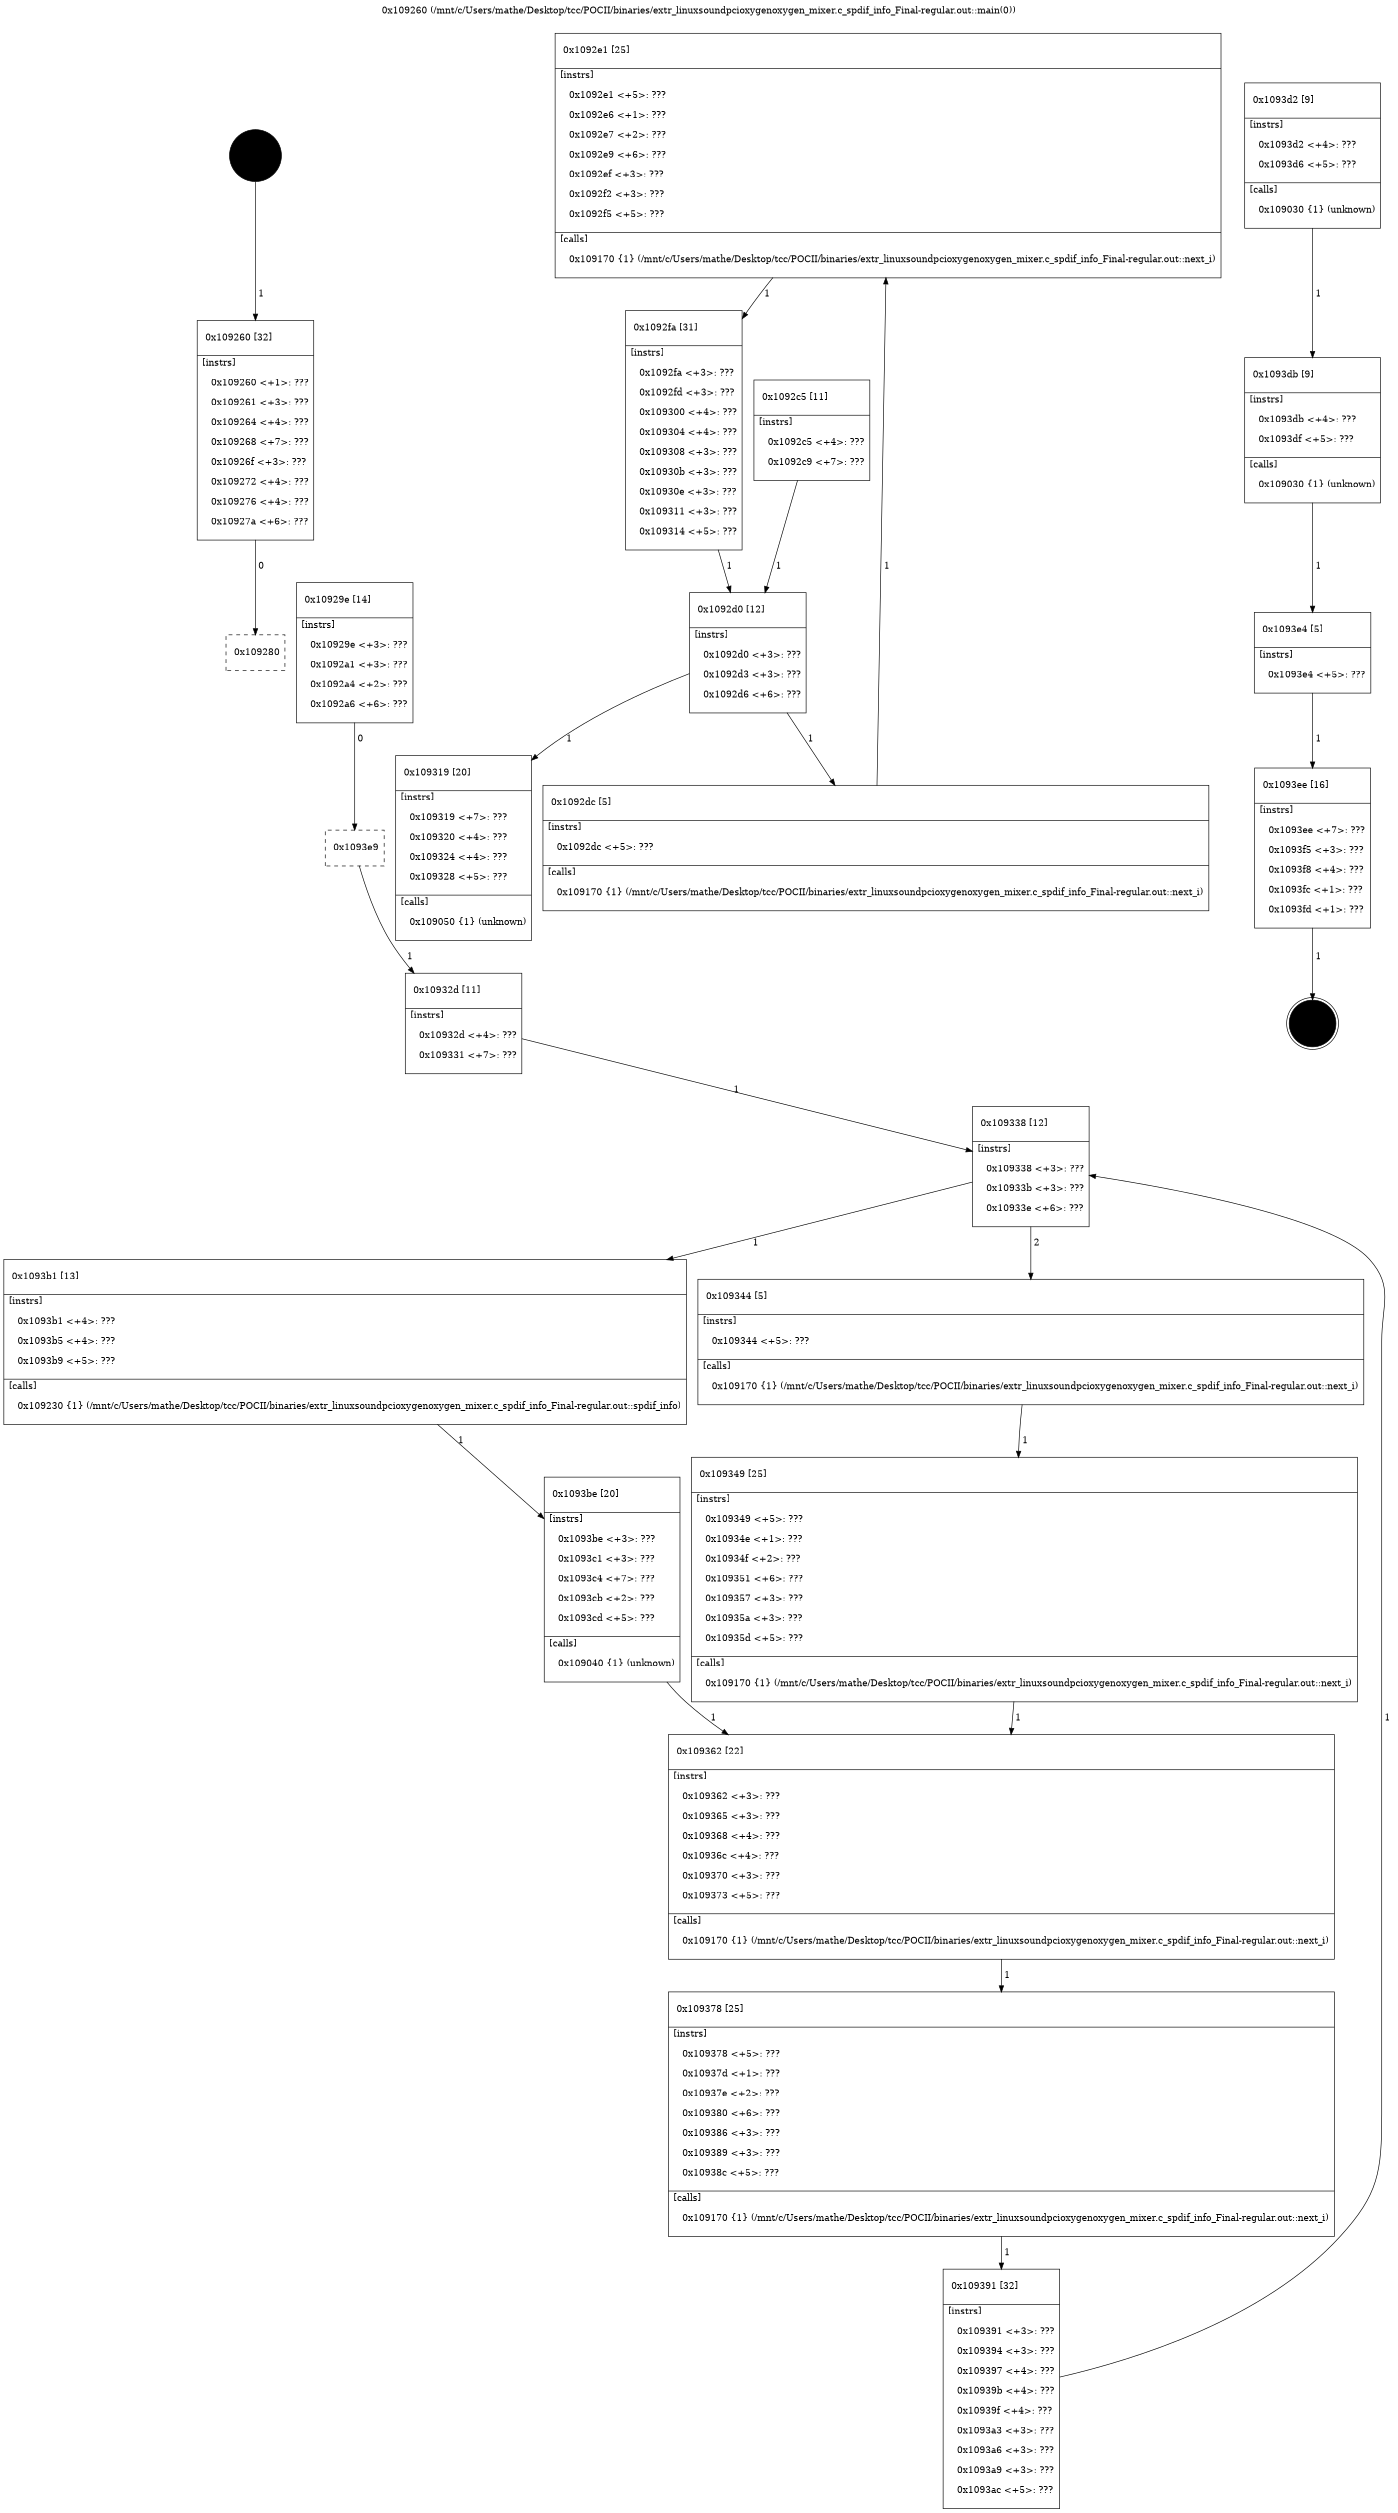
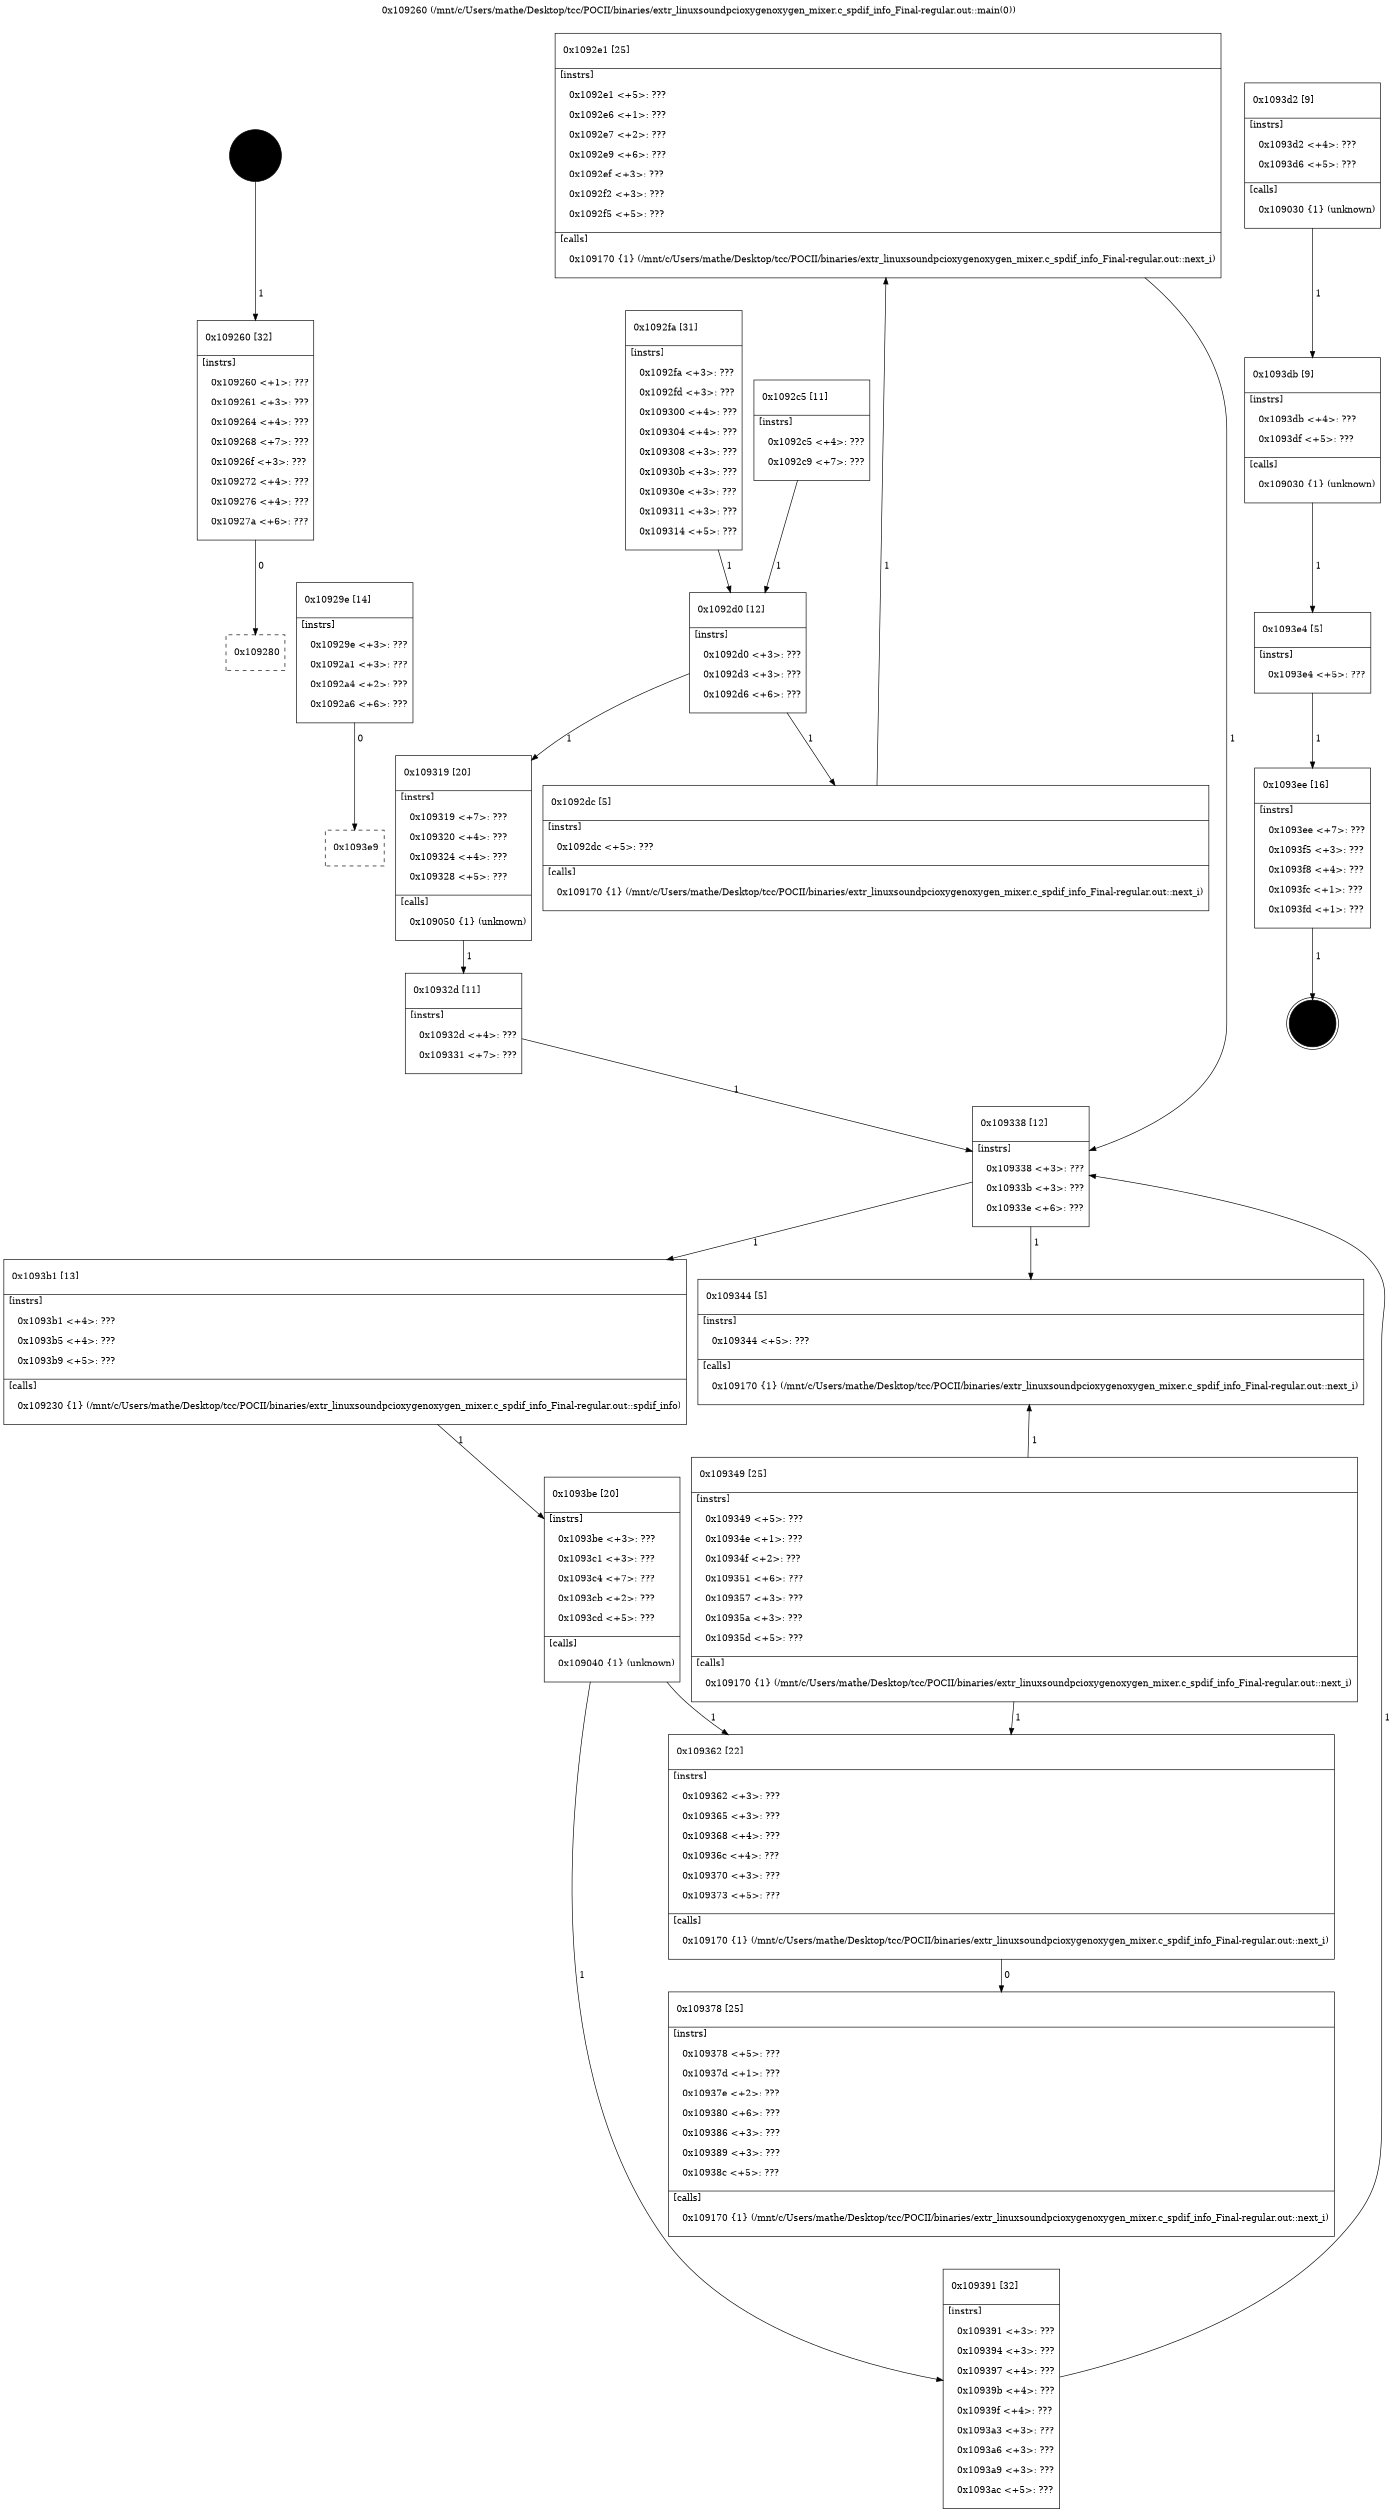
(759, 295) -> (1227, 734)
(379, 920) -> (464, 954)
(1035, 1243) -> (1035, 1243)
(1020, 1428) -> (1029, 1434)
(1006, 1976) -> (1006, 1976)
(1001, 2250) -> (607, 2122)
